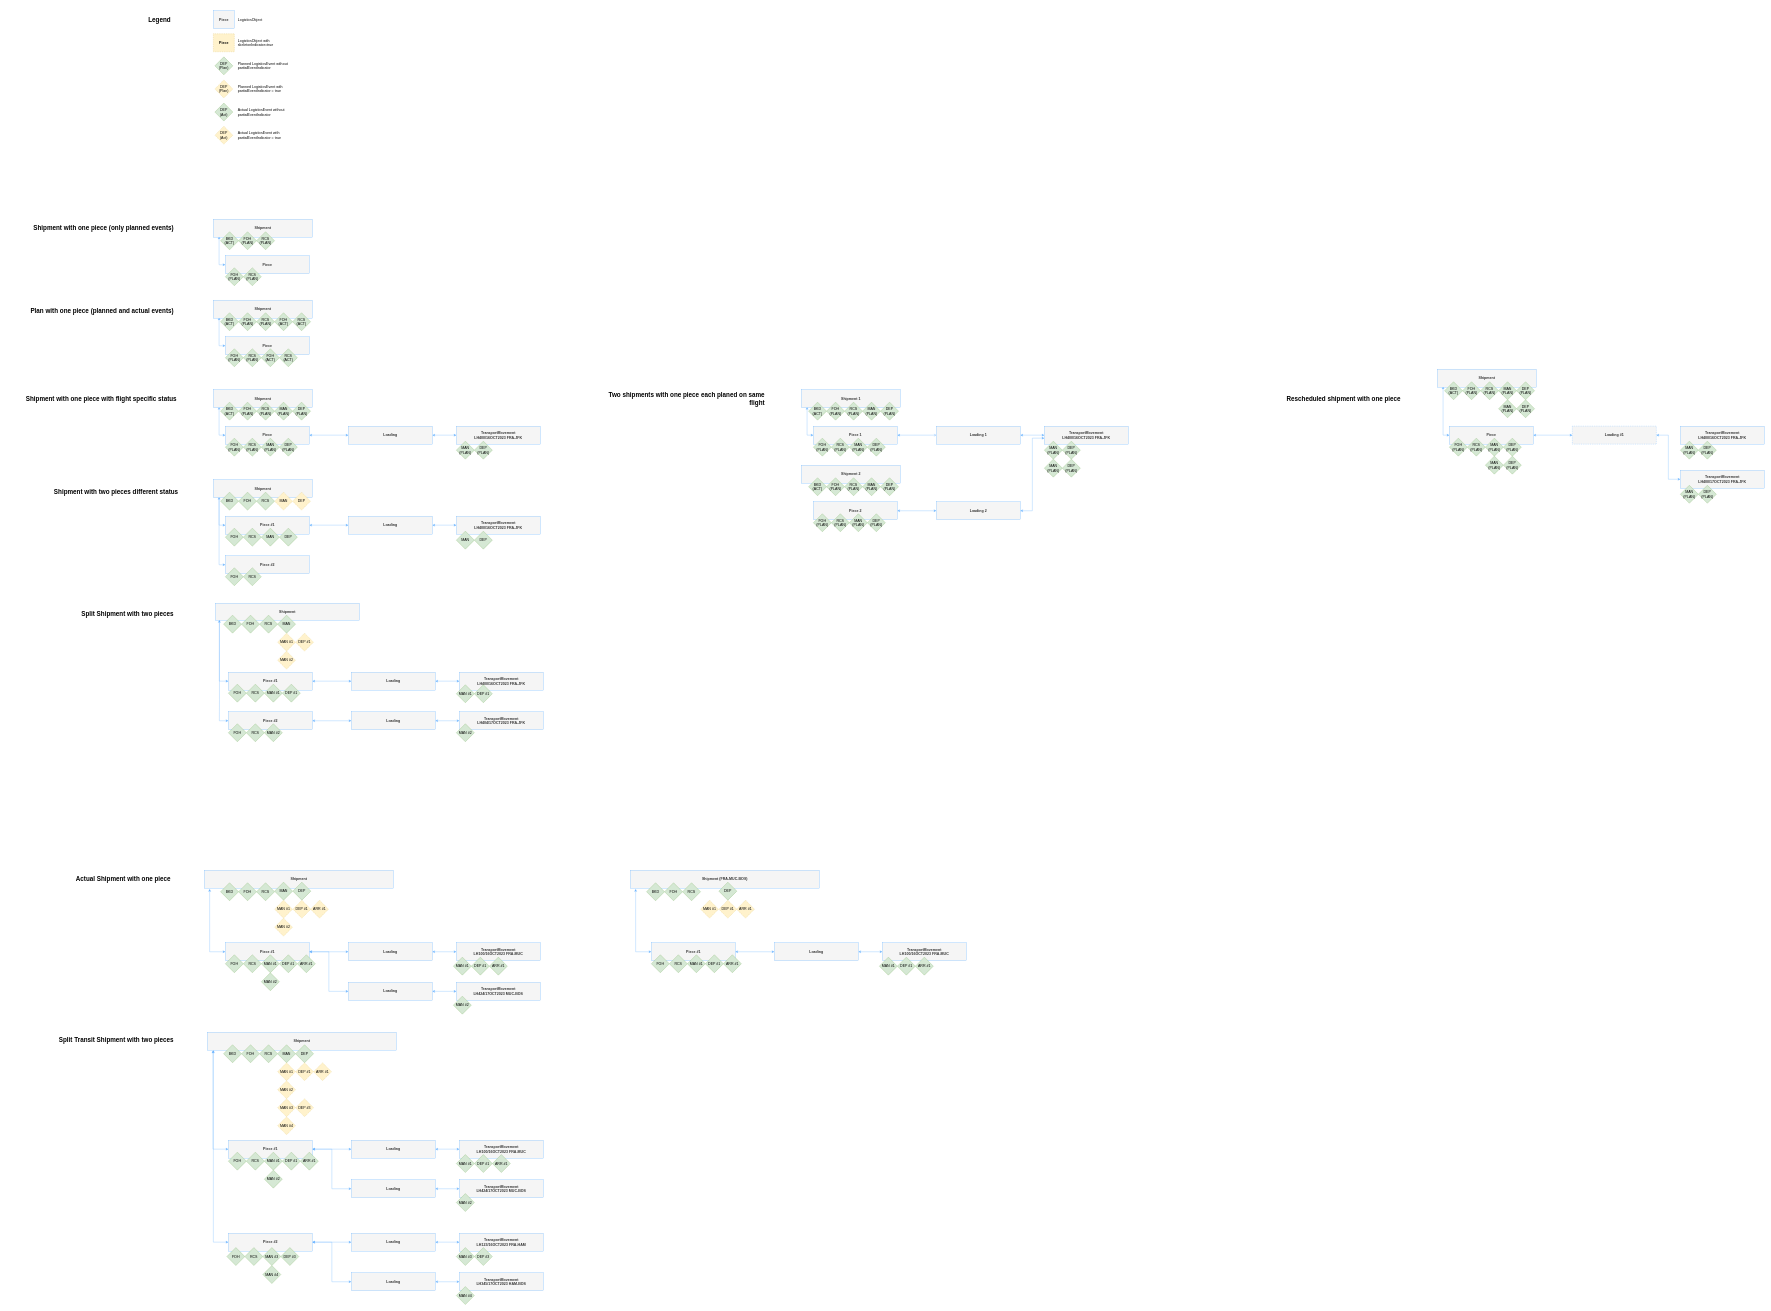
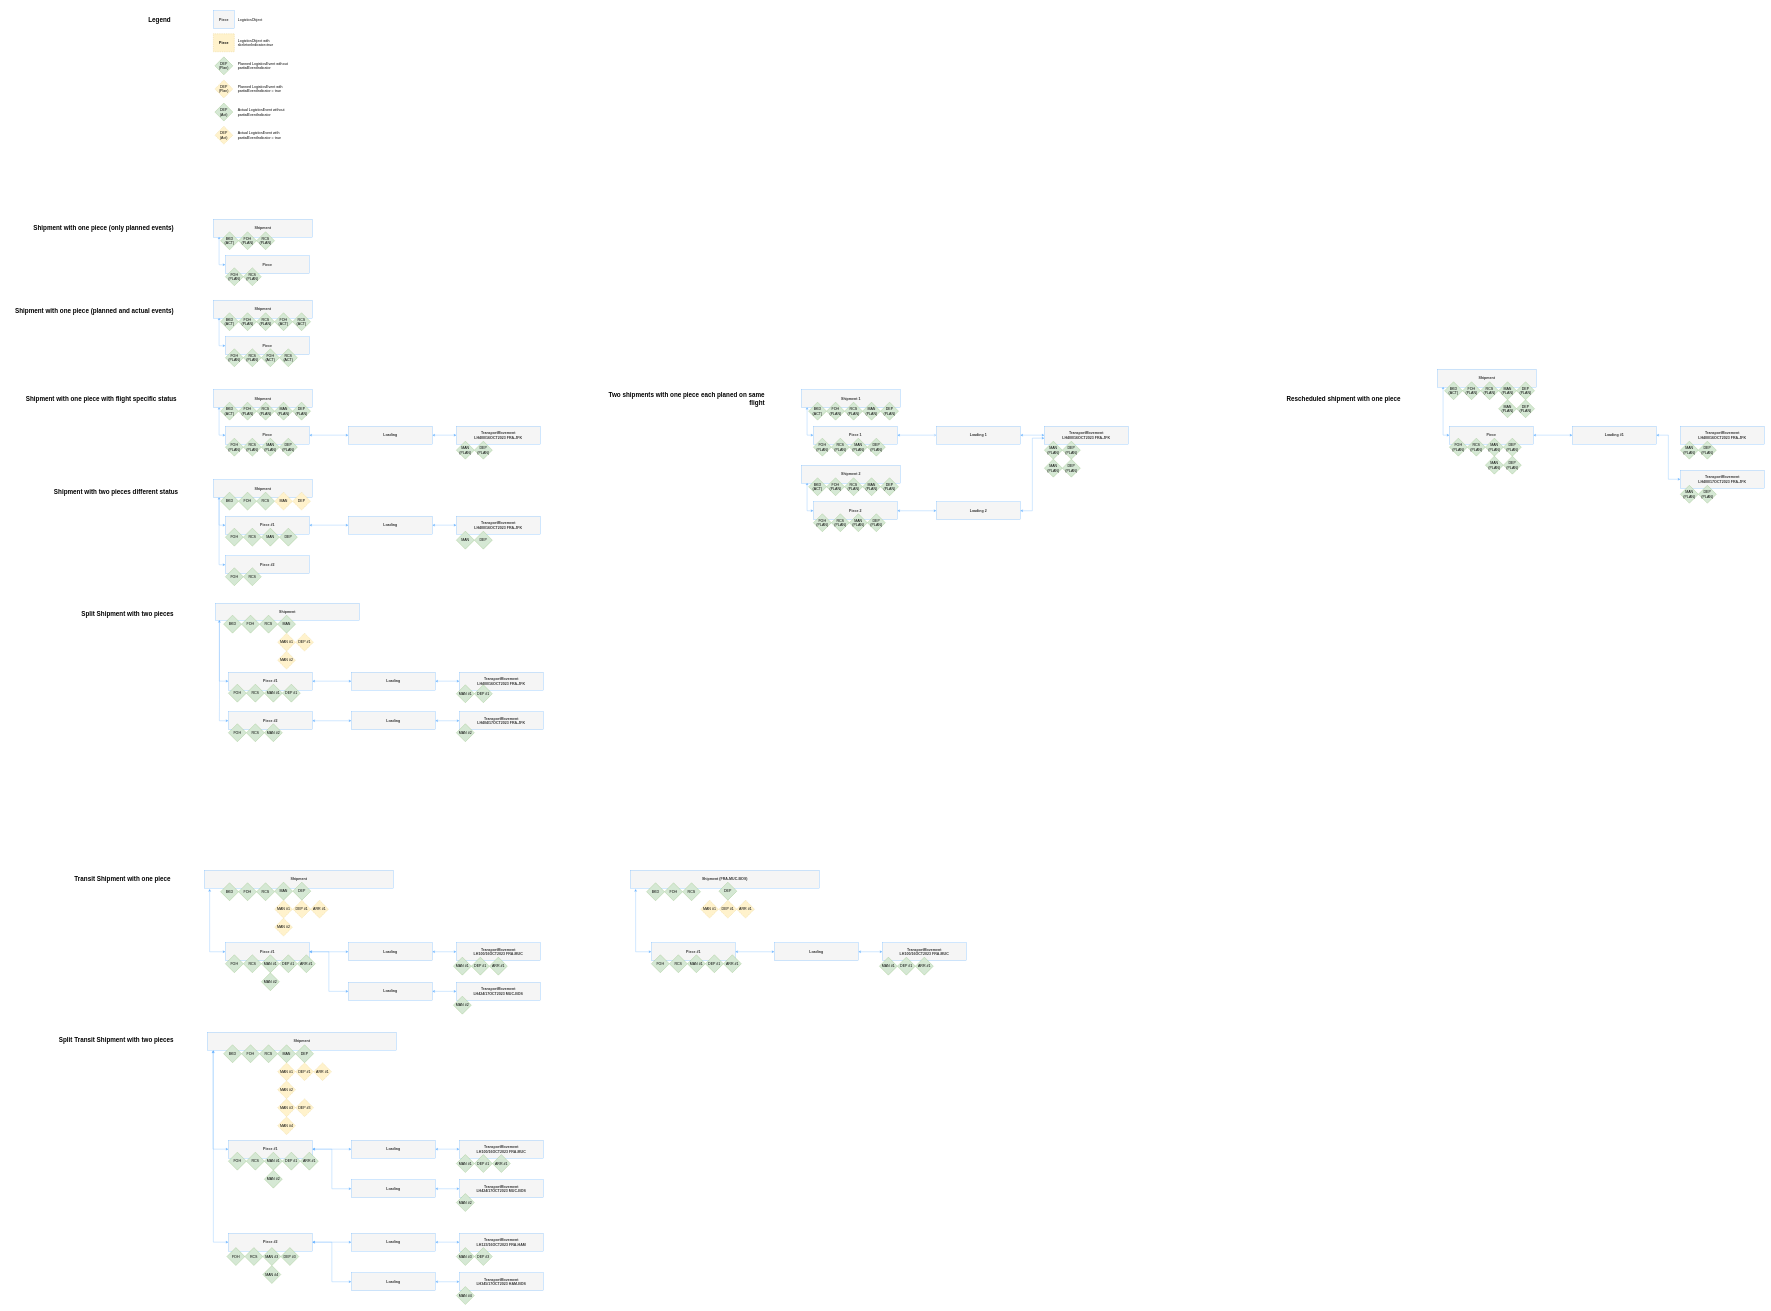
(100, 311) -> (93, 311)
(1614, 435) -> (1614, 435)
none -> (807, 485)
(124, 879) -> (122, 879)
